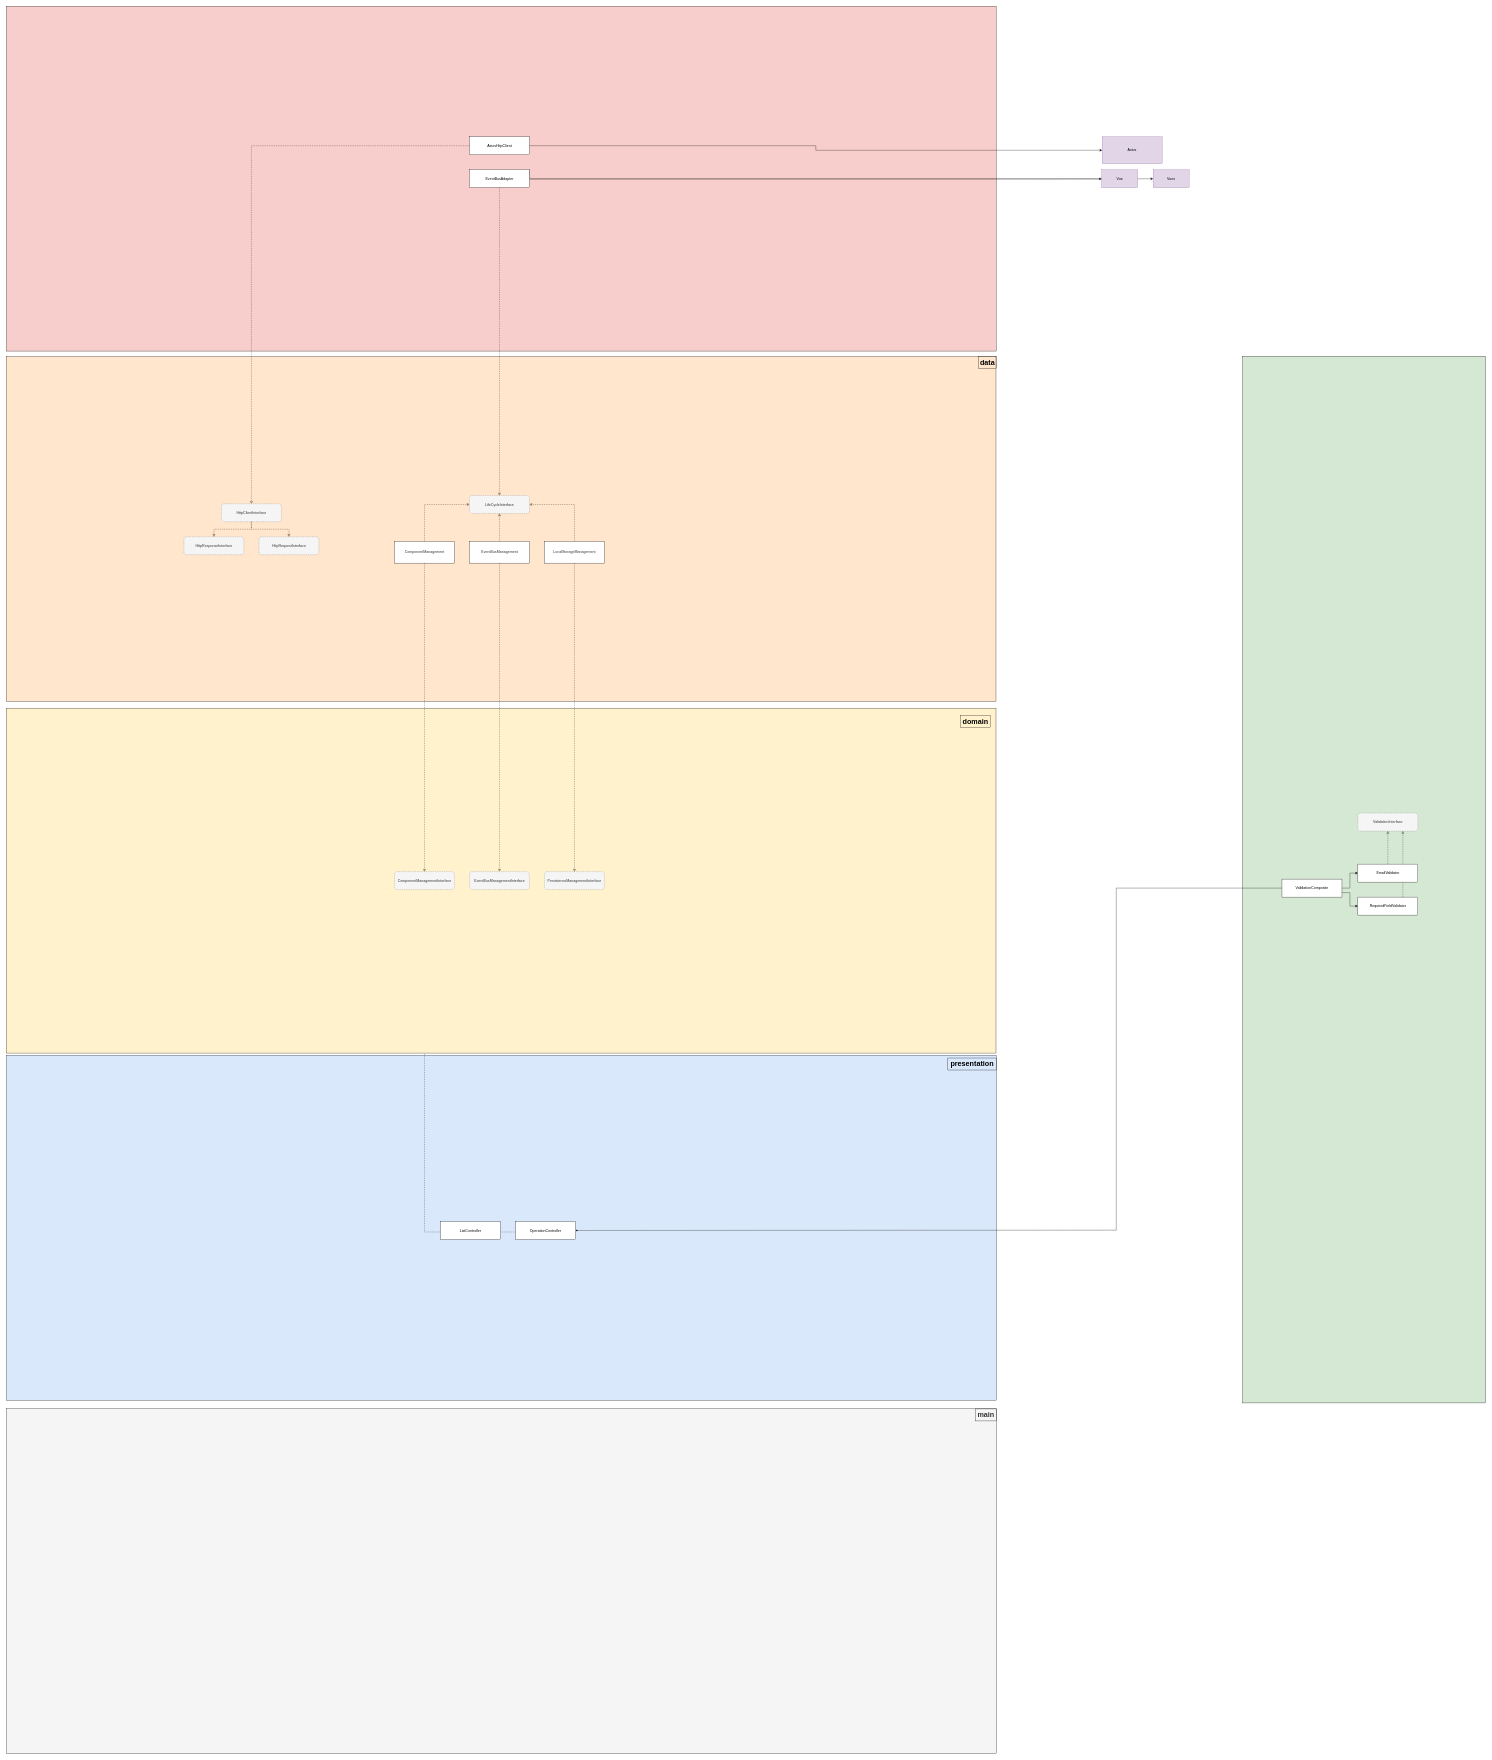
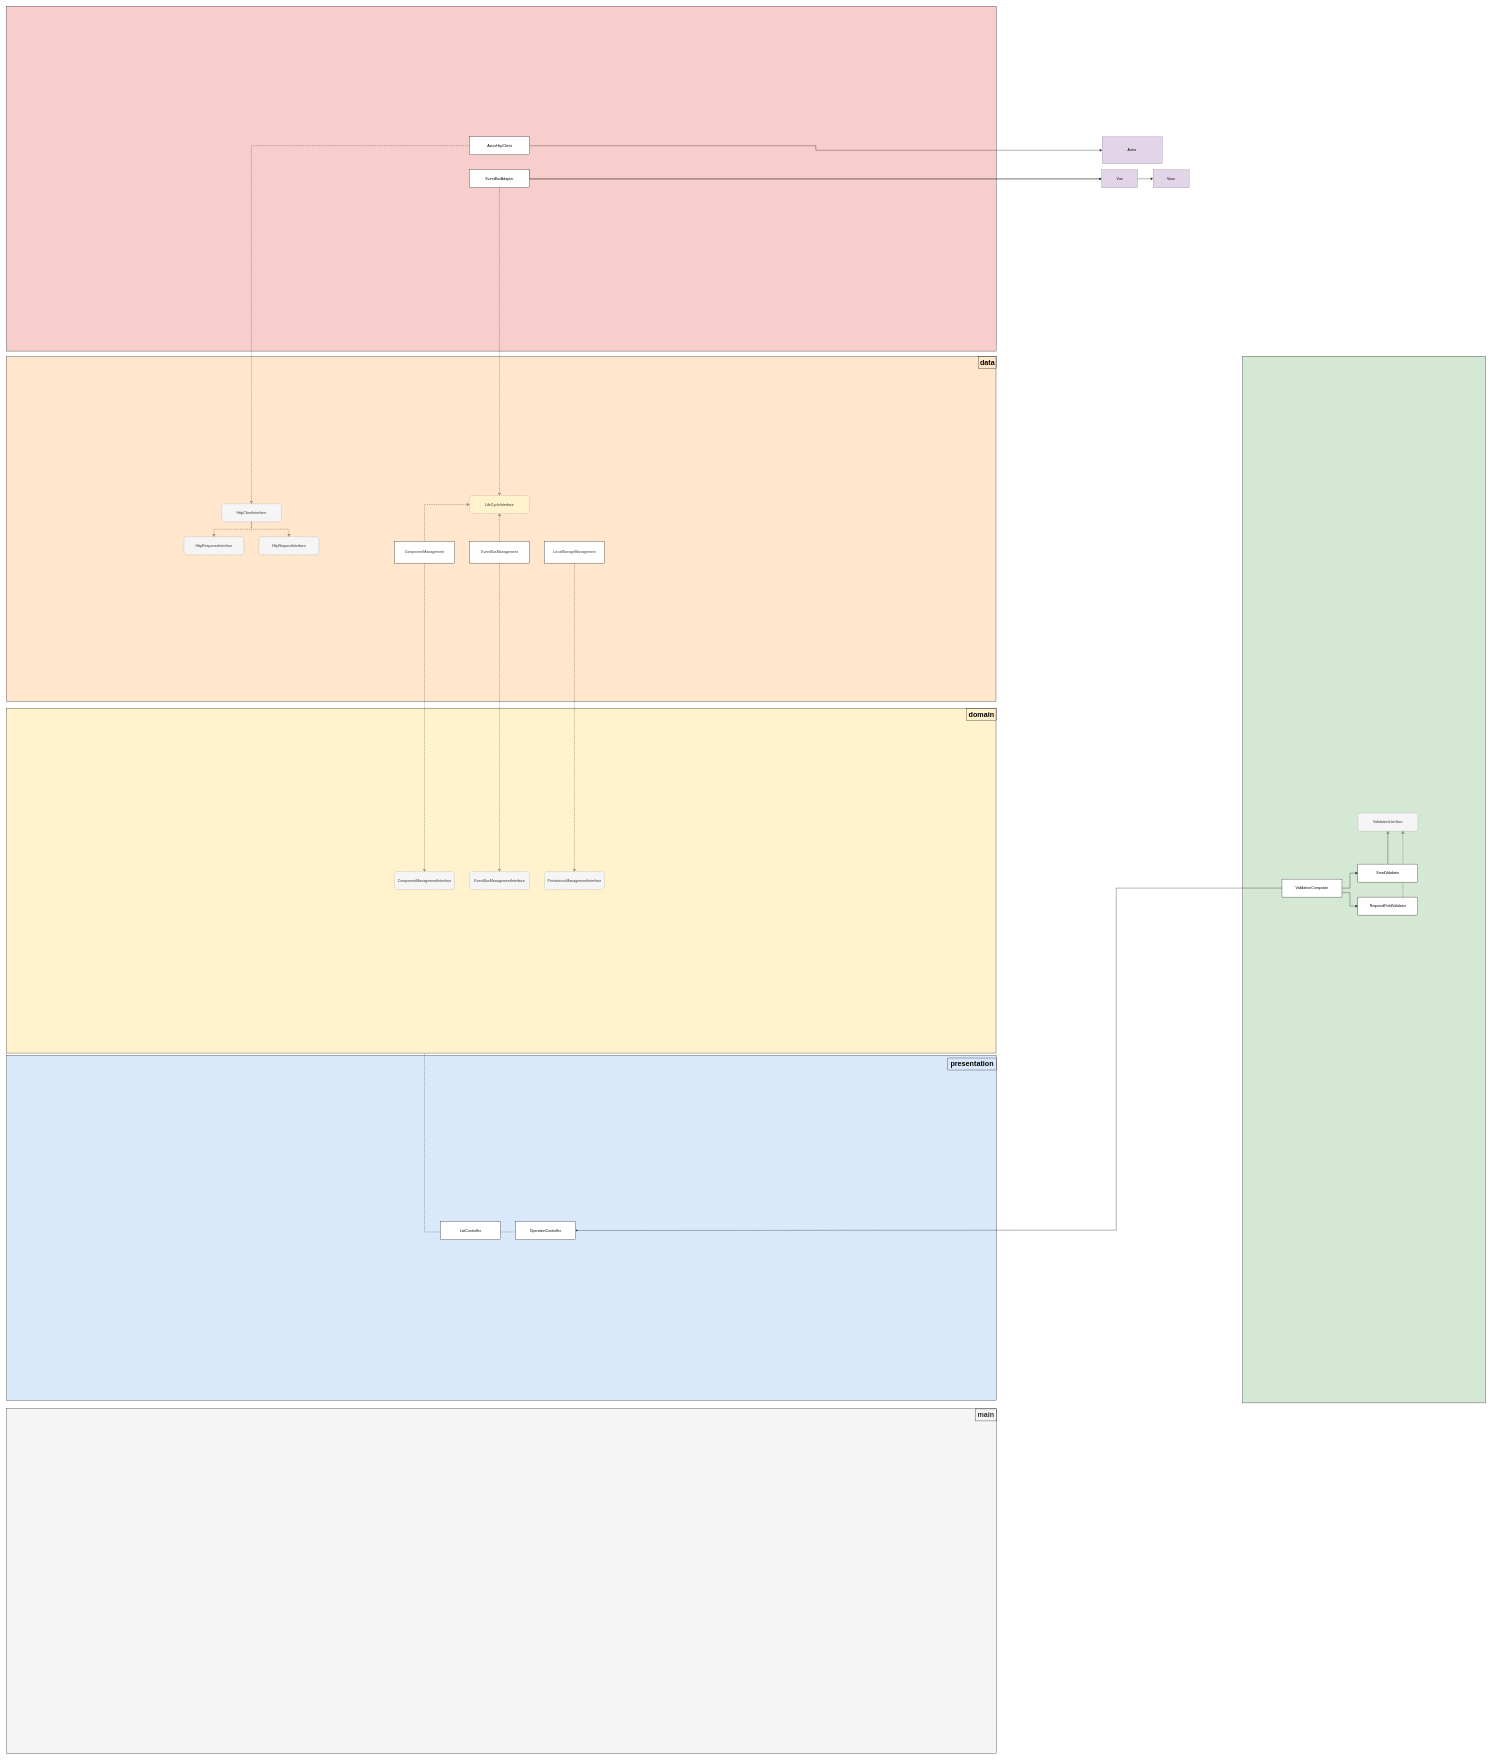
(500, 505) -> (500, 505)
(570, 505) -> none
(975, 722) -> (981, 714)
(1388, 849) -> (1388, 849)
